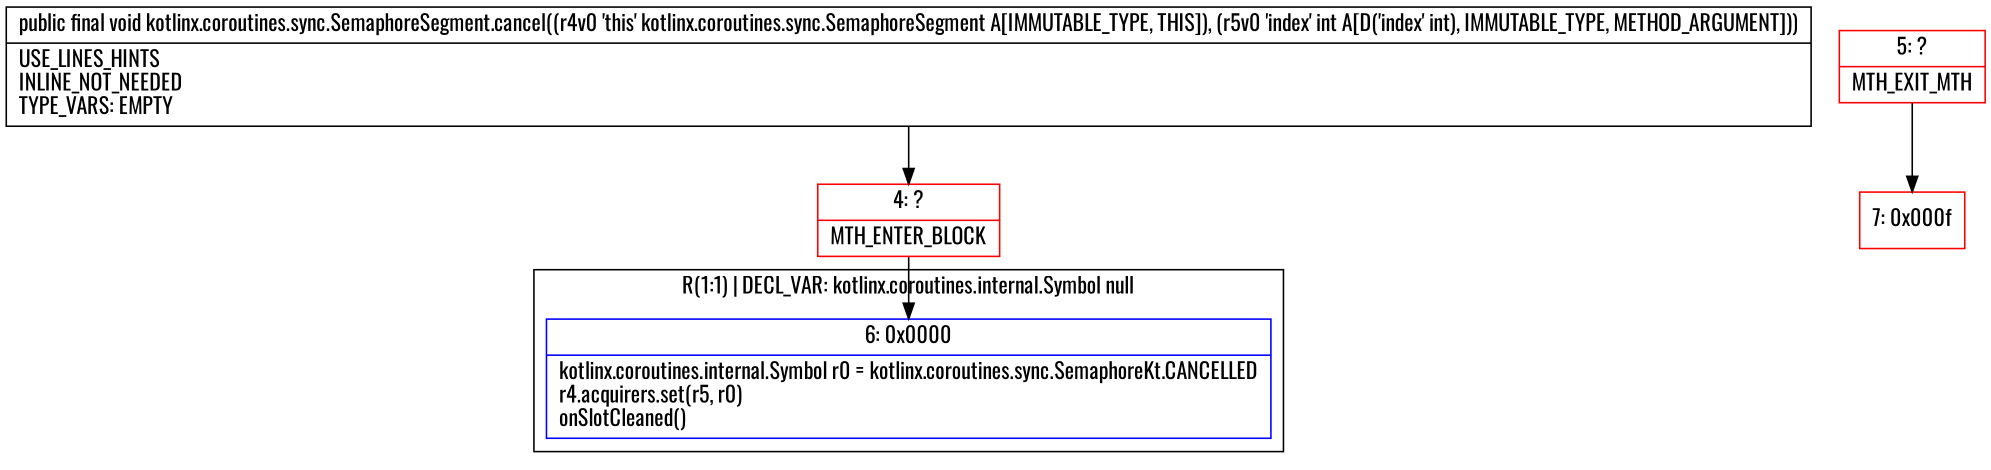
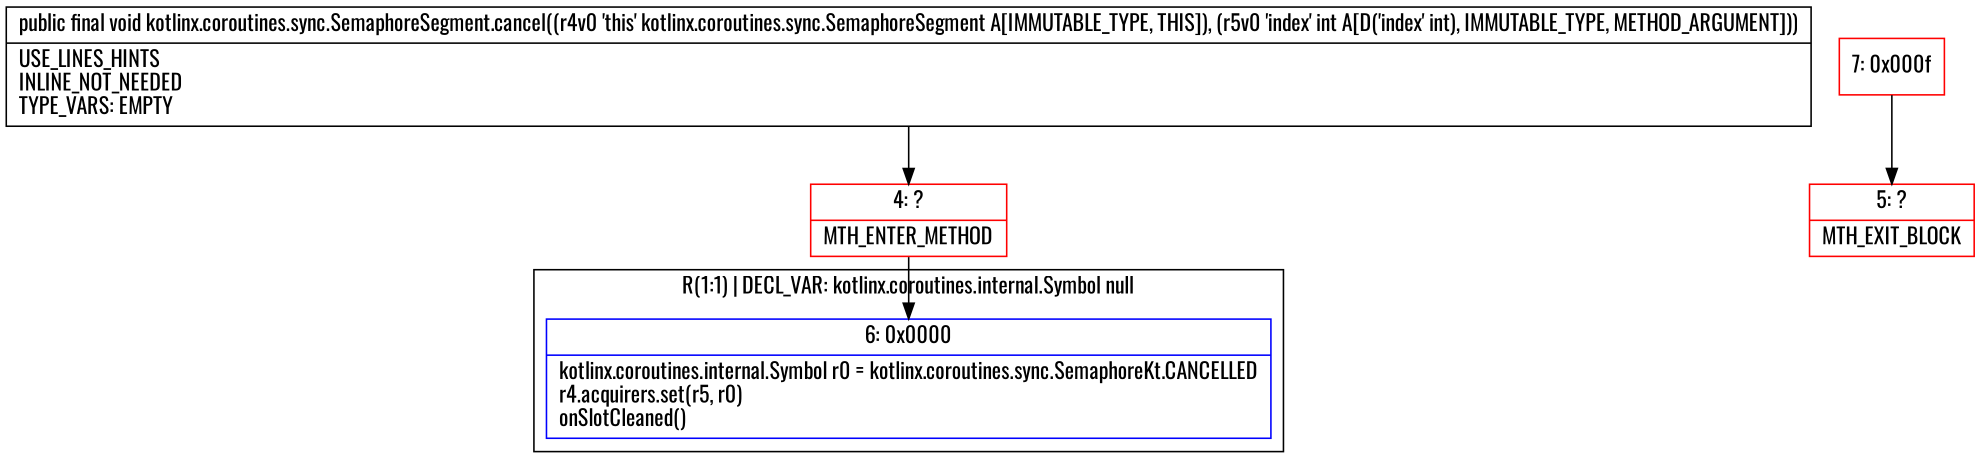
(1912, 84) -> (1892, 238)
(1912, 140) -> (1892, 132)
(909, 238) -> (909, 238)
